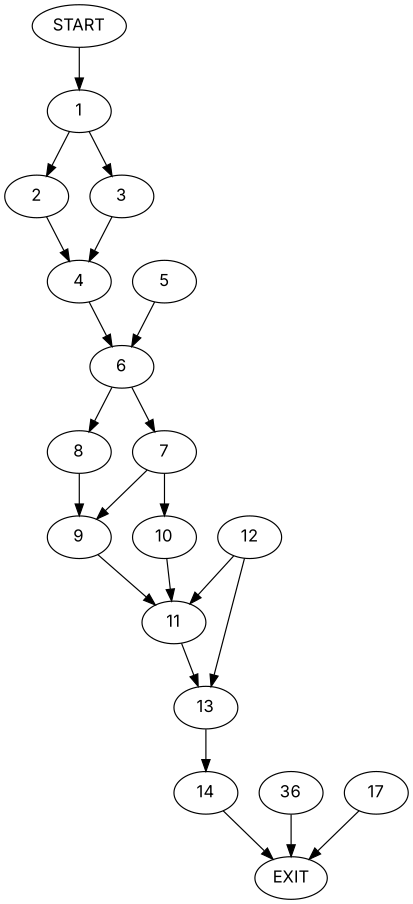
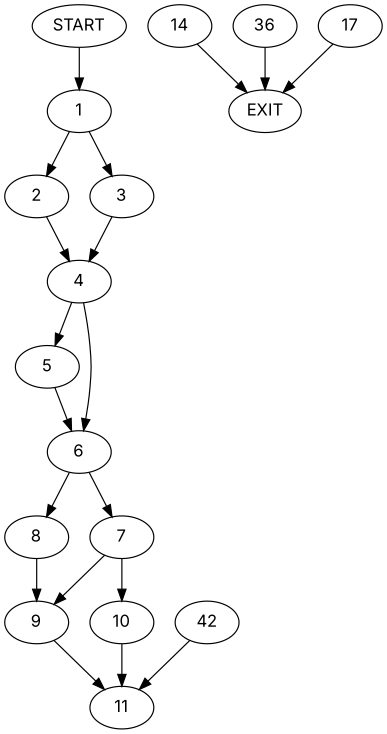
none -> (66, 318)
(250, 537) -> (207, 622)
(206, 708) -> none
